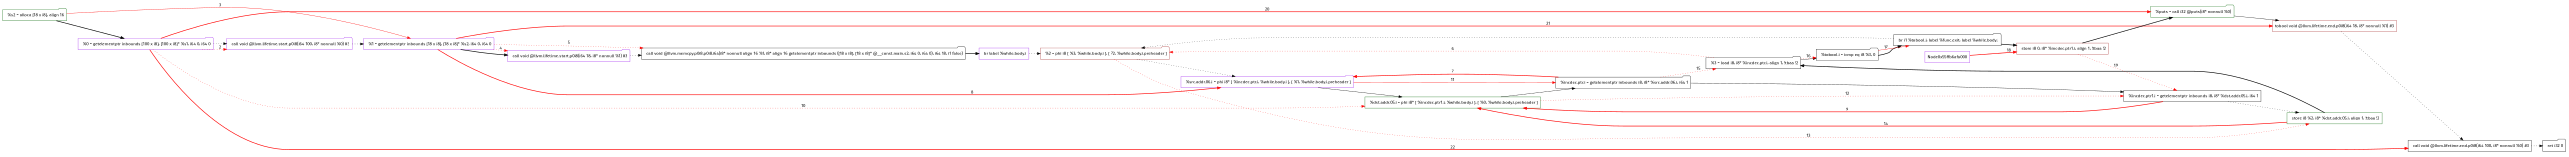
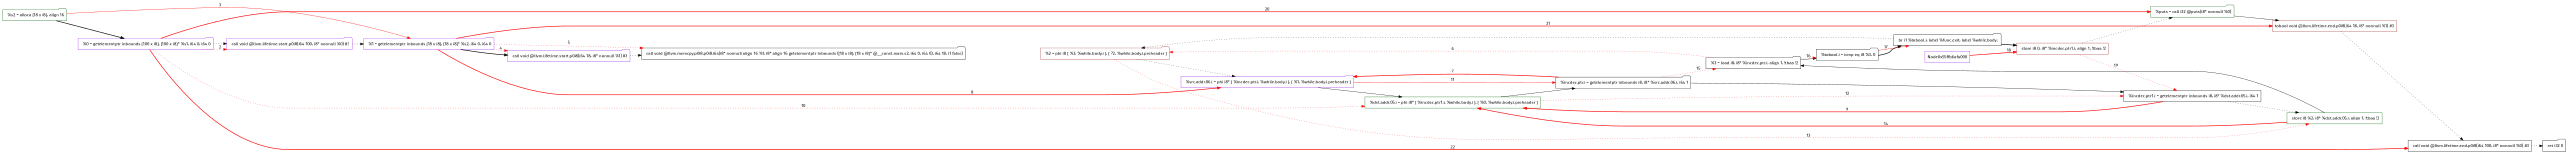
(2126, 31) -> (2126, 31)
(1004, 54) -> none
(2068, 71) -> (2068, 71)
